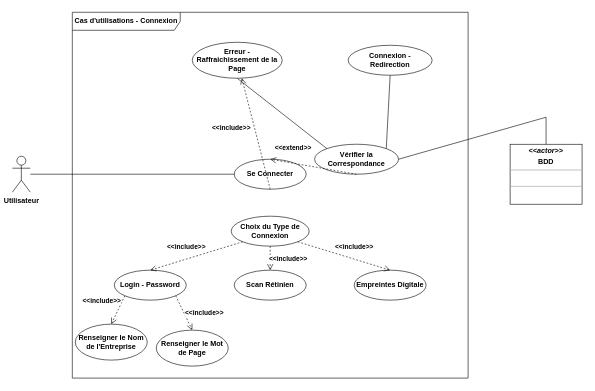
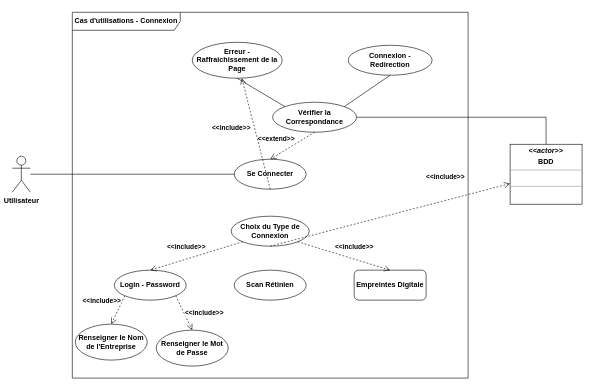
(357, 159) -> (315, 117)
(270, 258) -> (390, 215)
(390, 285) -> (390, 285)
(192, 348) -> (192, 348)
